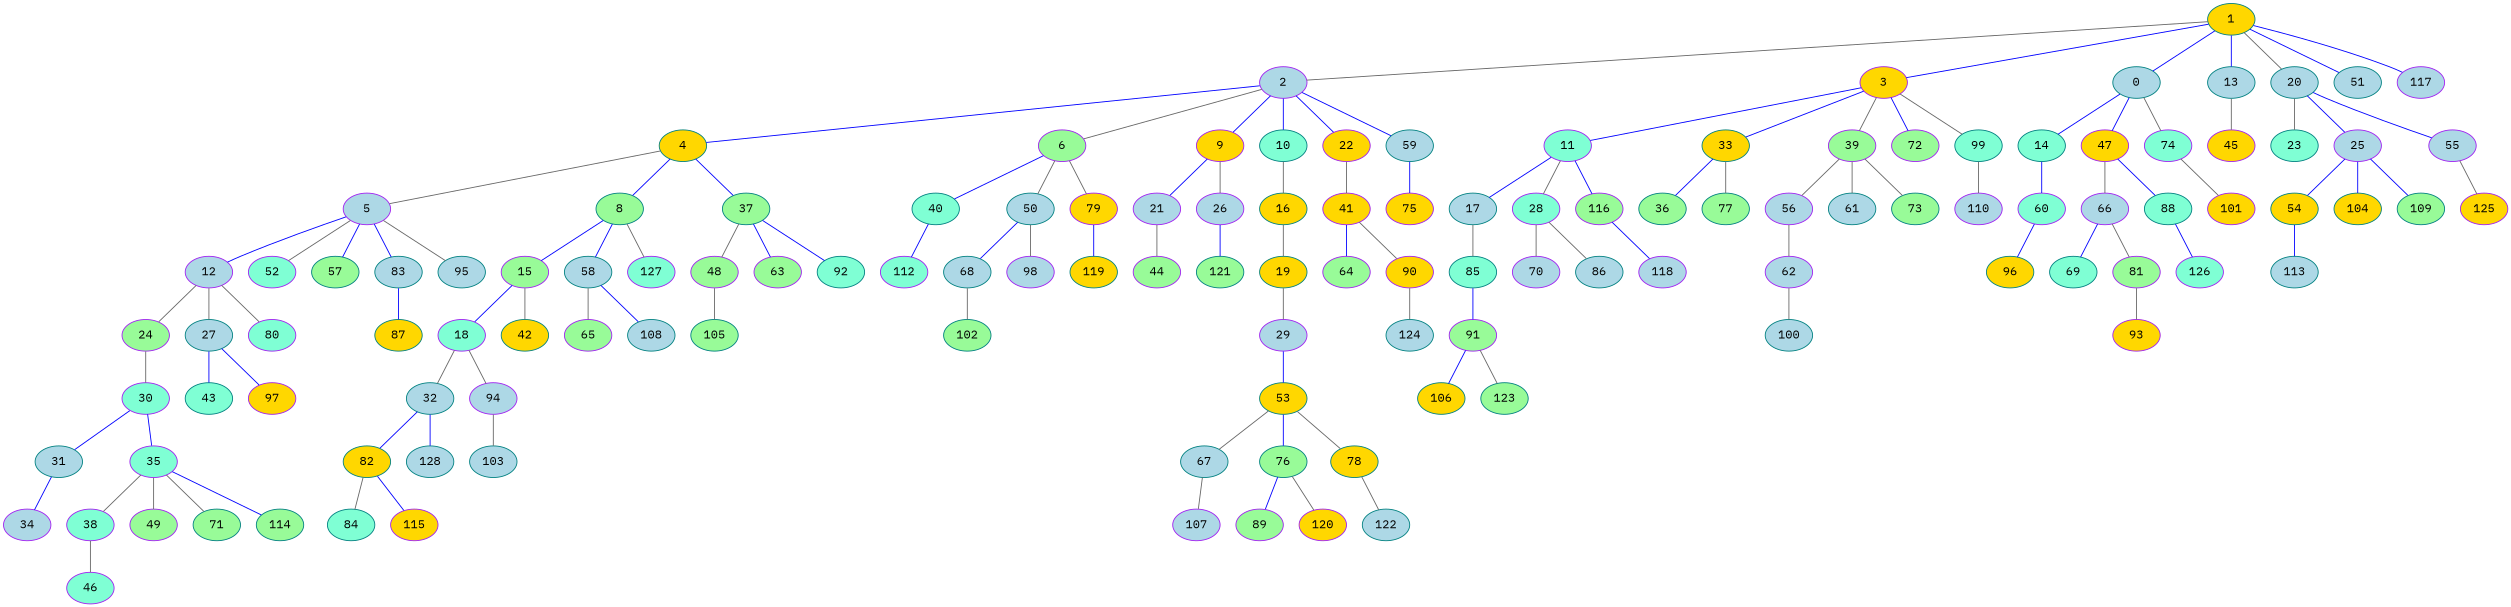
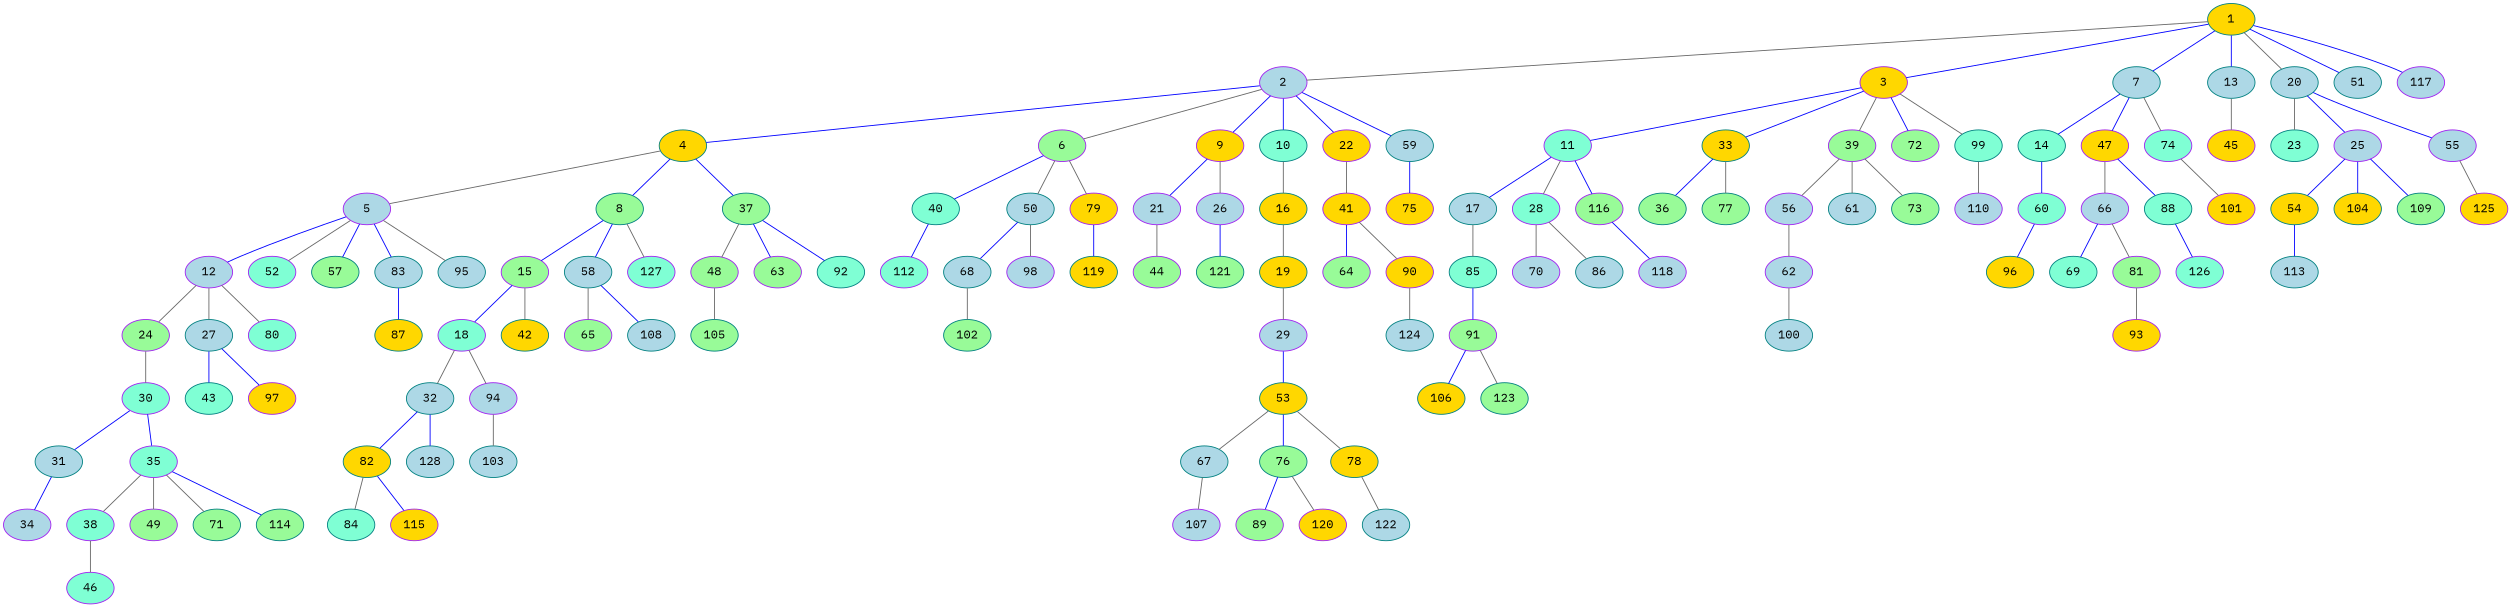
(2137, 83) -> (2137, 83)
